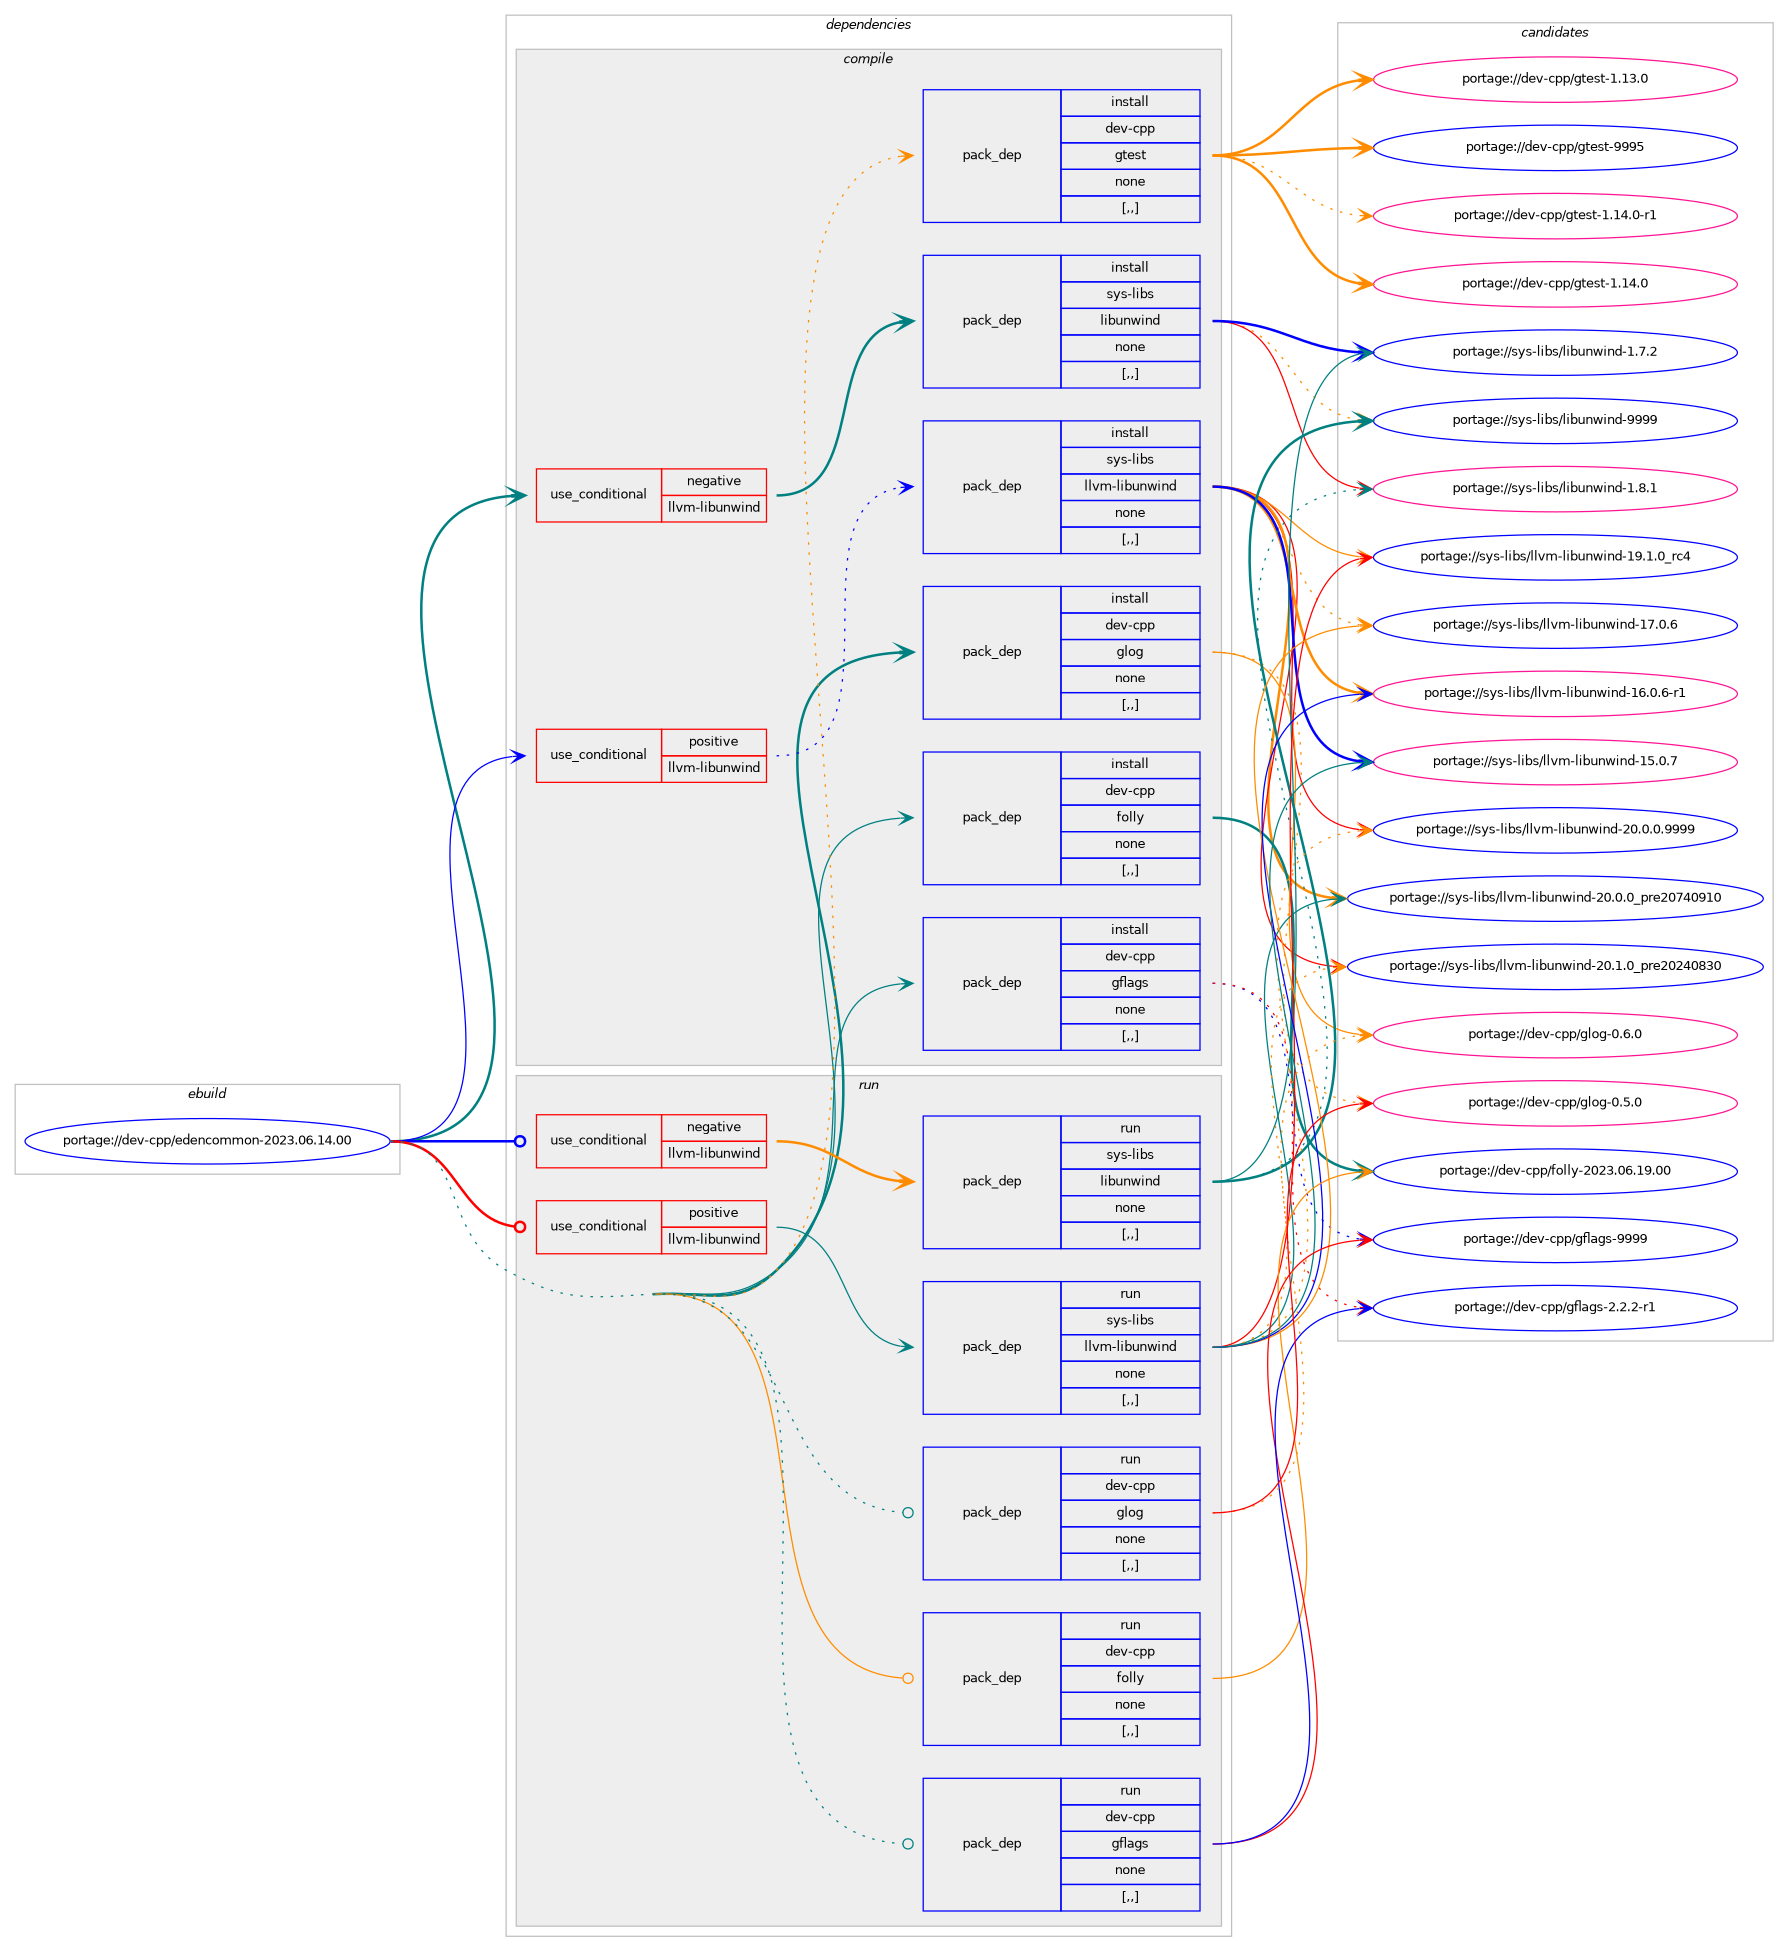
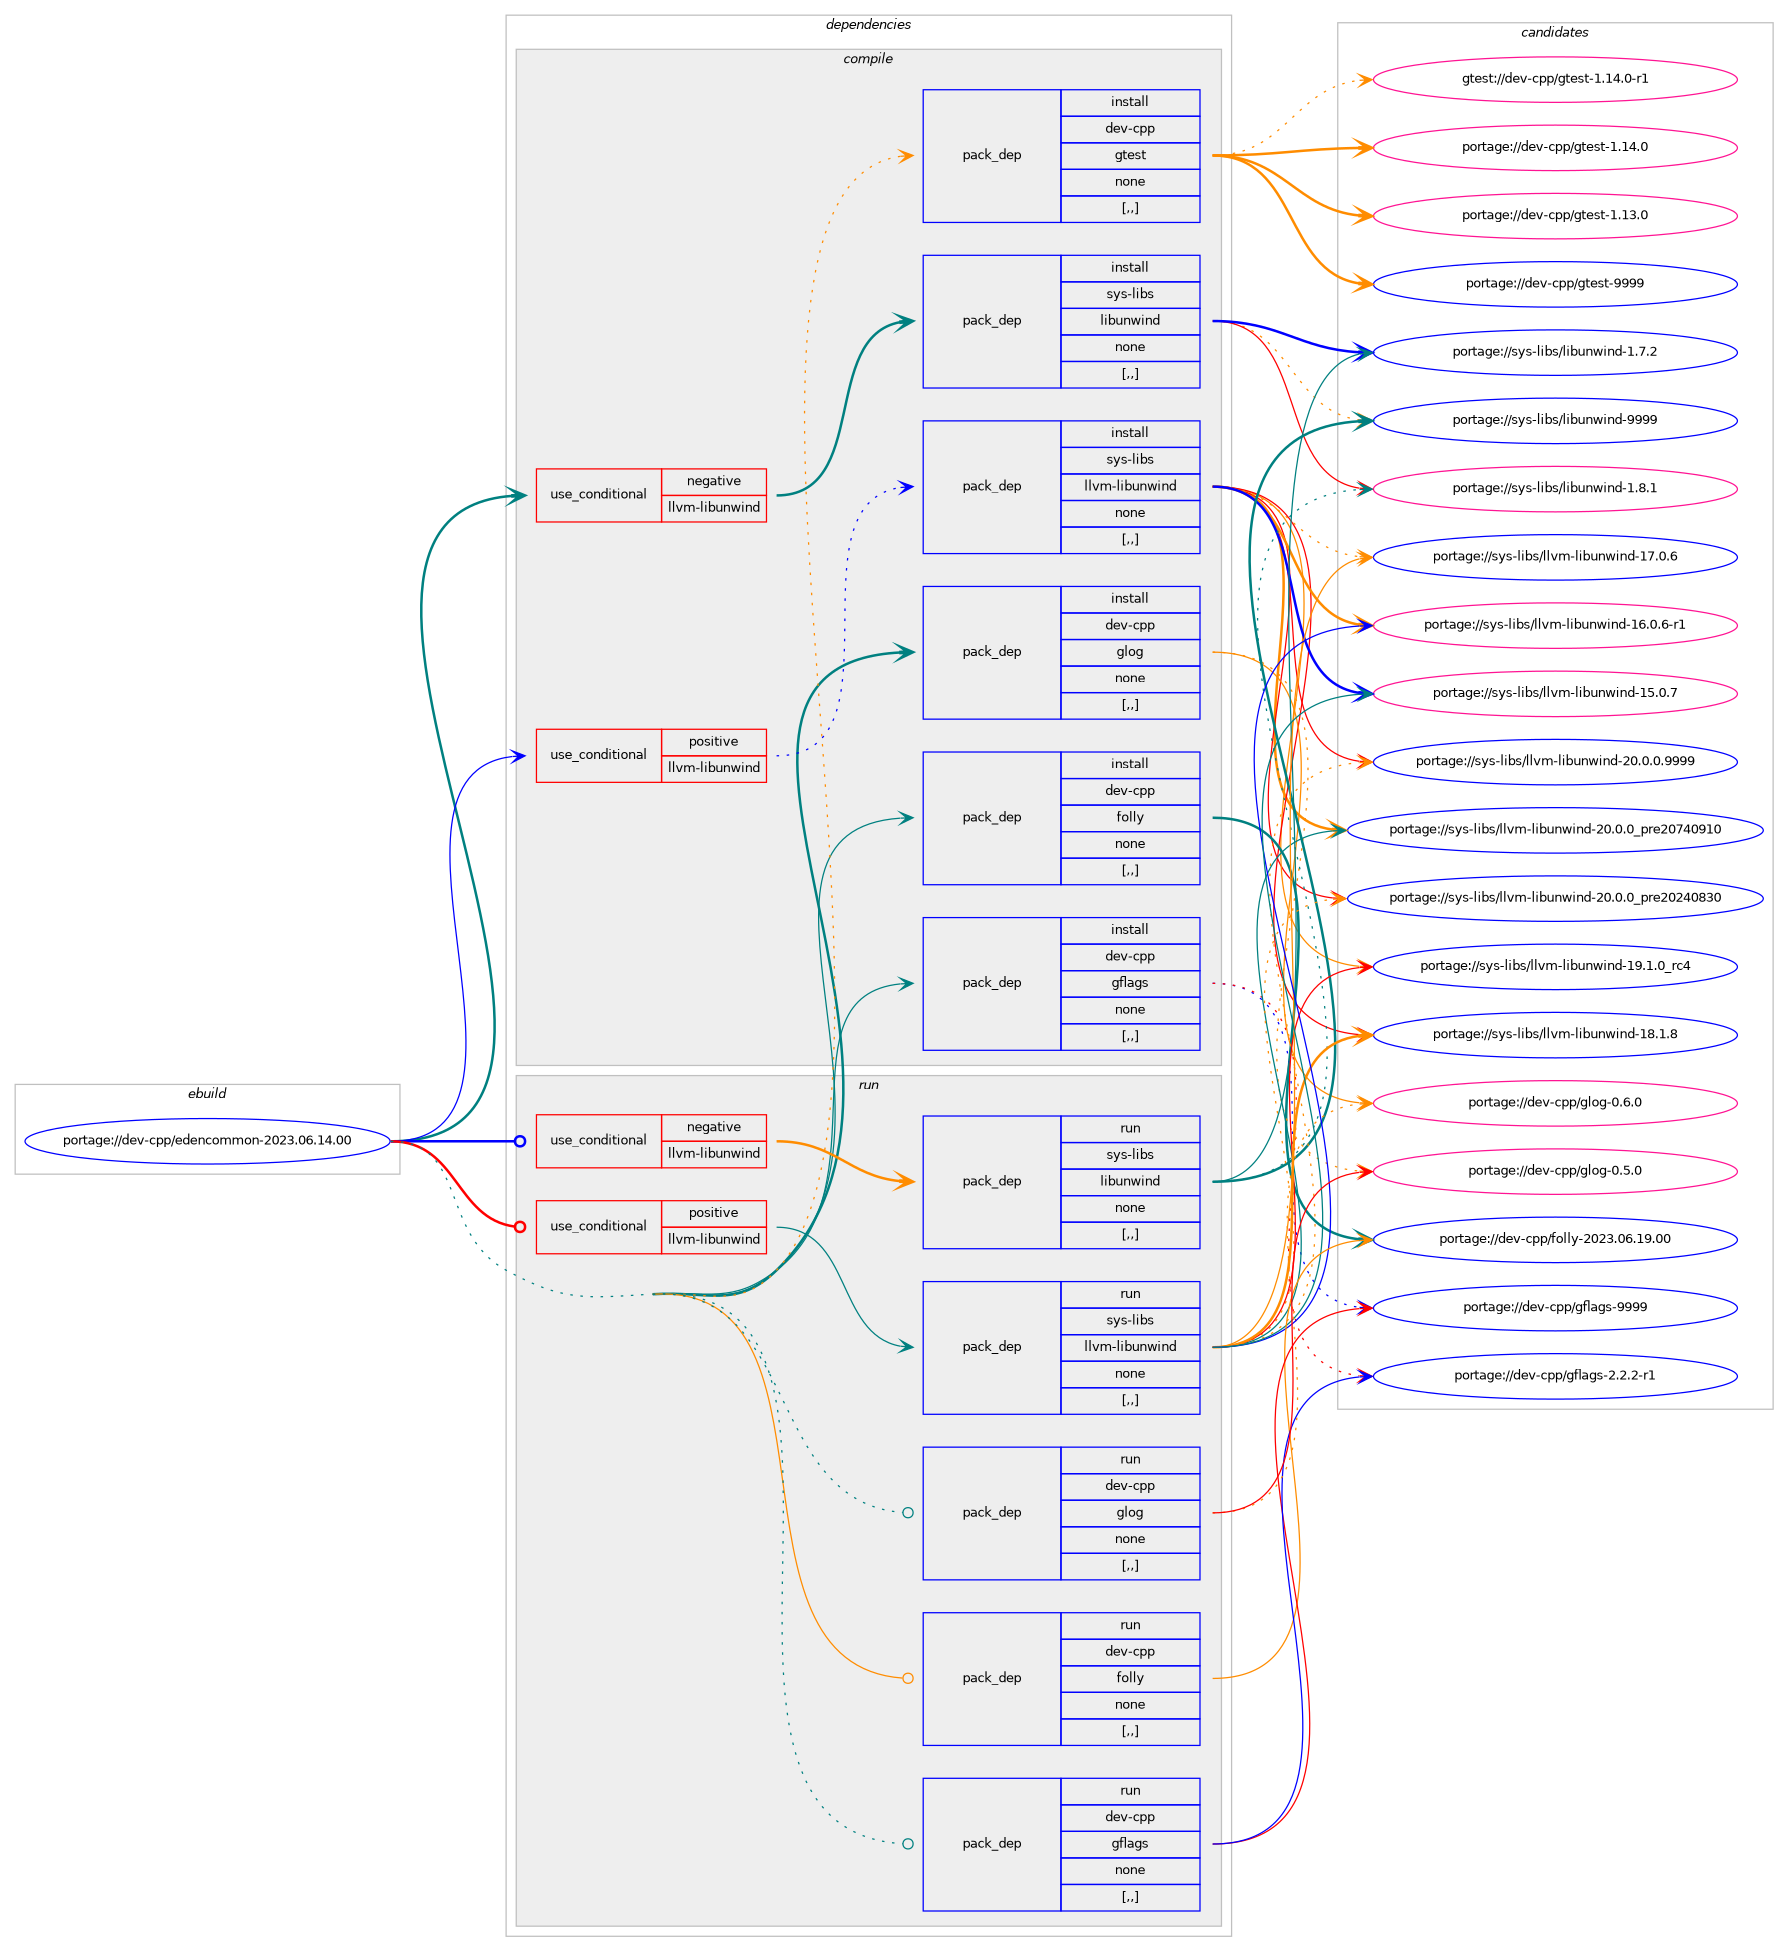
(1555, 148) -> (1555, 284)
(1555, 216) -> (1555, 80)
(1555, 967) -> (1555, 899)
none -> (1555, 1035)
